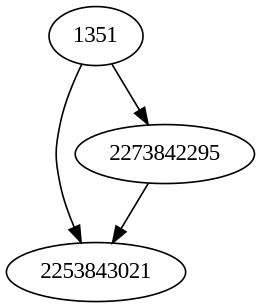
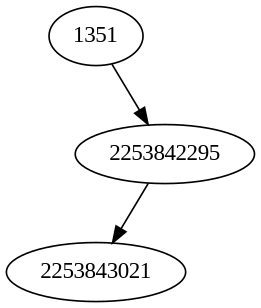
(57, 145) -> none
(165, 154) -> (165, 154)
